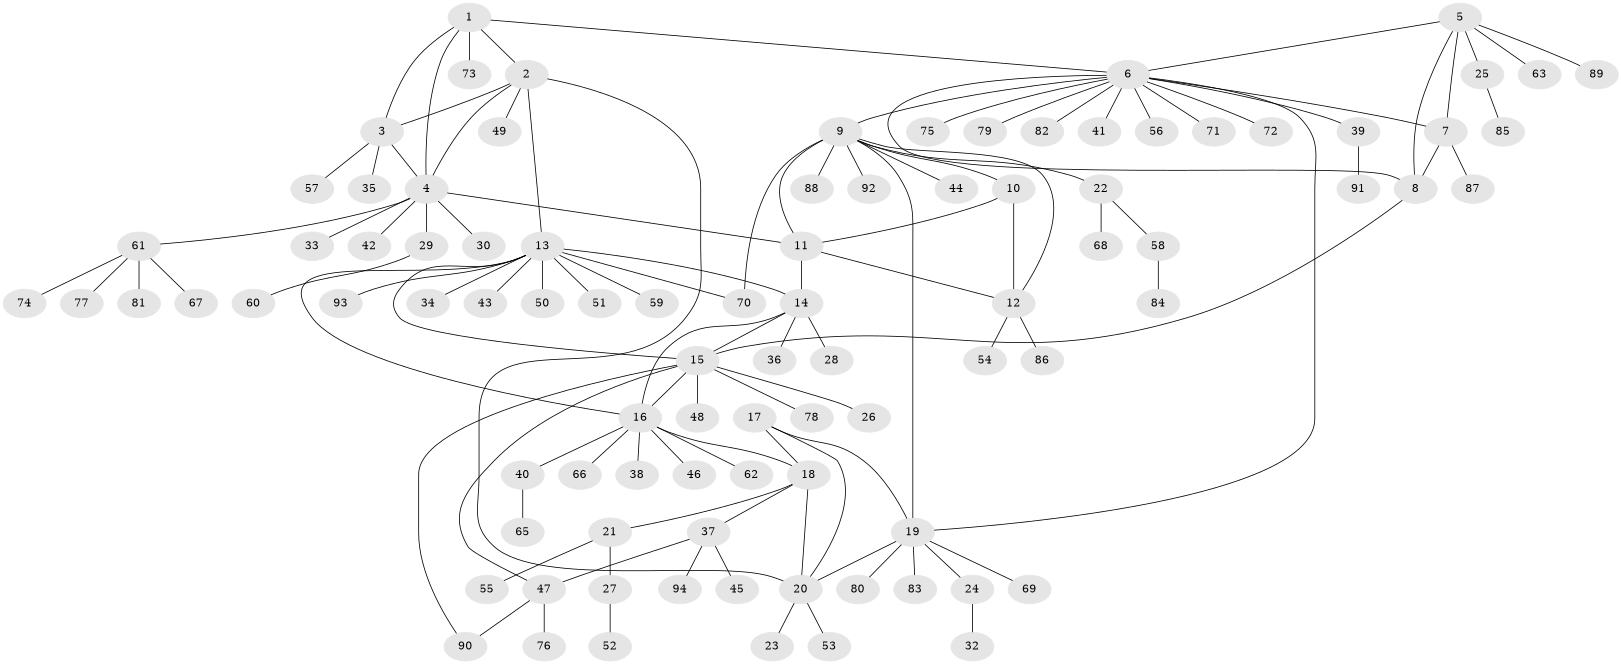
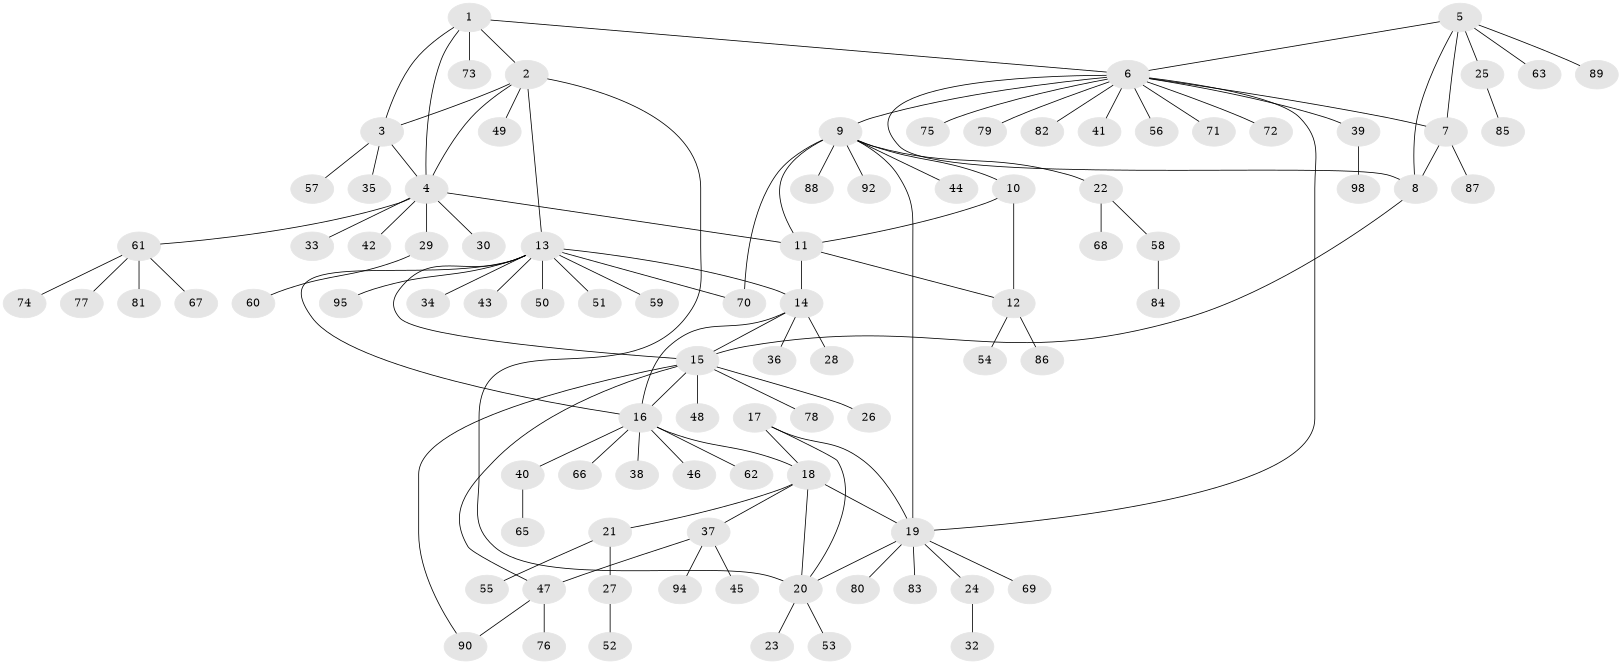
(999, 157) -> none
(1358, 189) -> (1358, 189)
(341, 303) -> (341, 303)
none -> (861, 504)
